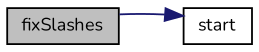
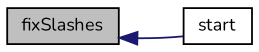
(142, 14) -> (160, 38)
